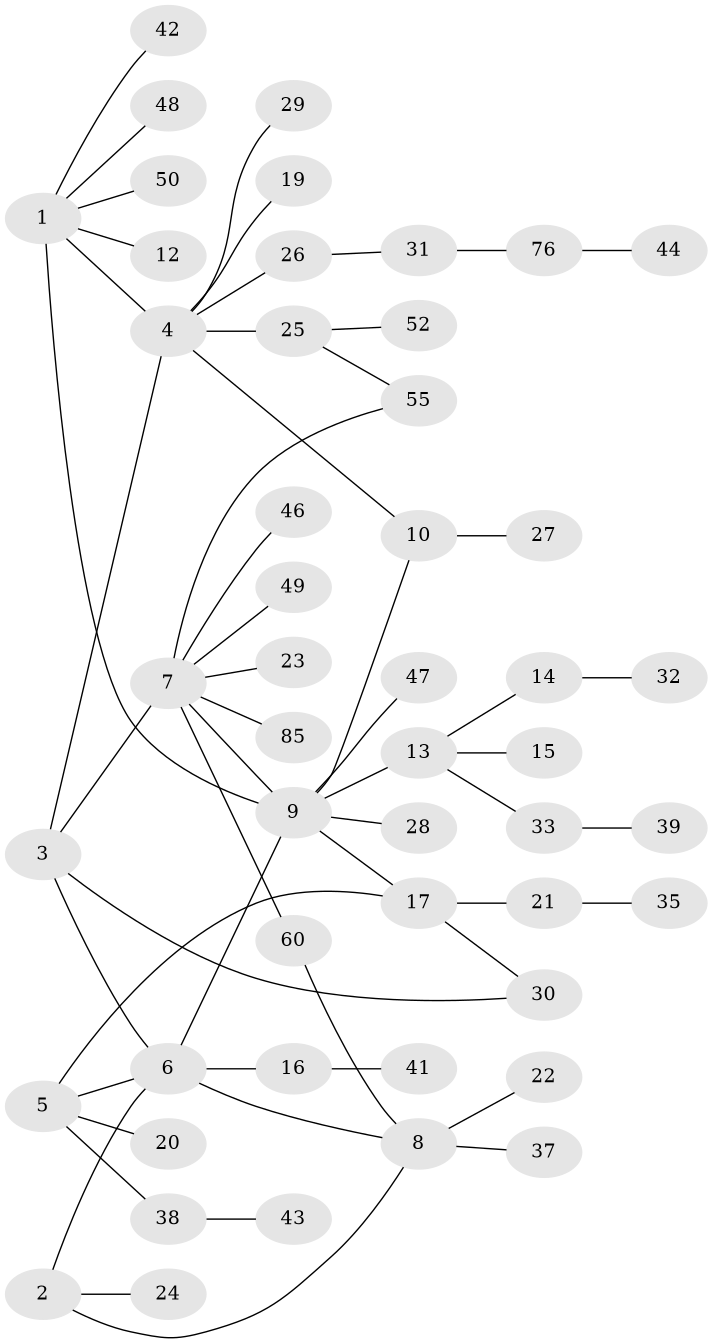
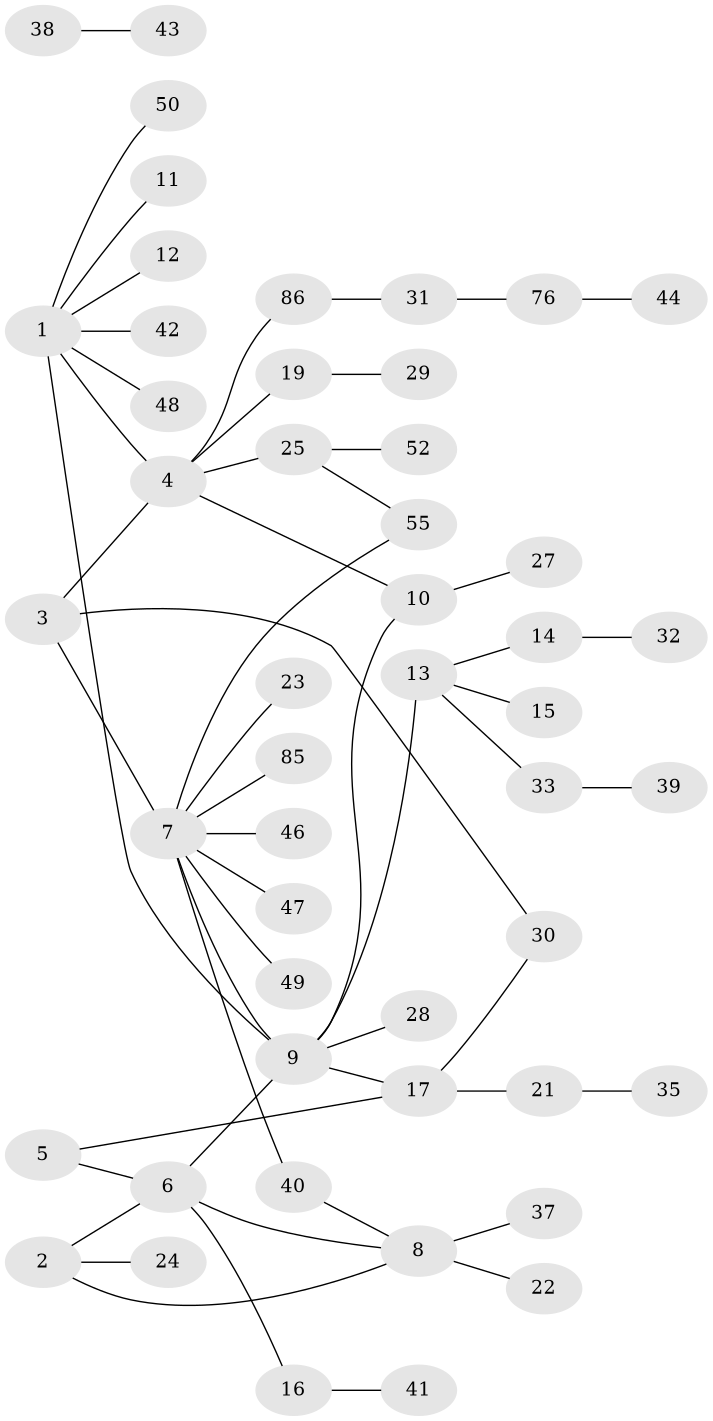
none -> (168, 181)
(231, 218) -> (356, 374)
(294, 256) -> (294, 299)
(356, 745) -> (231, 871)
(294, 941) -> (294, 1187)
(97, 966) -> none
(168, 1144) -> none
(108, 1165) -> none
